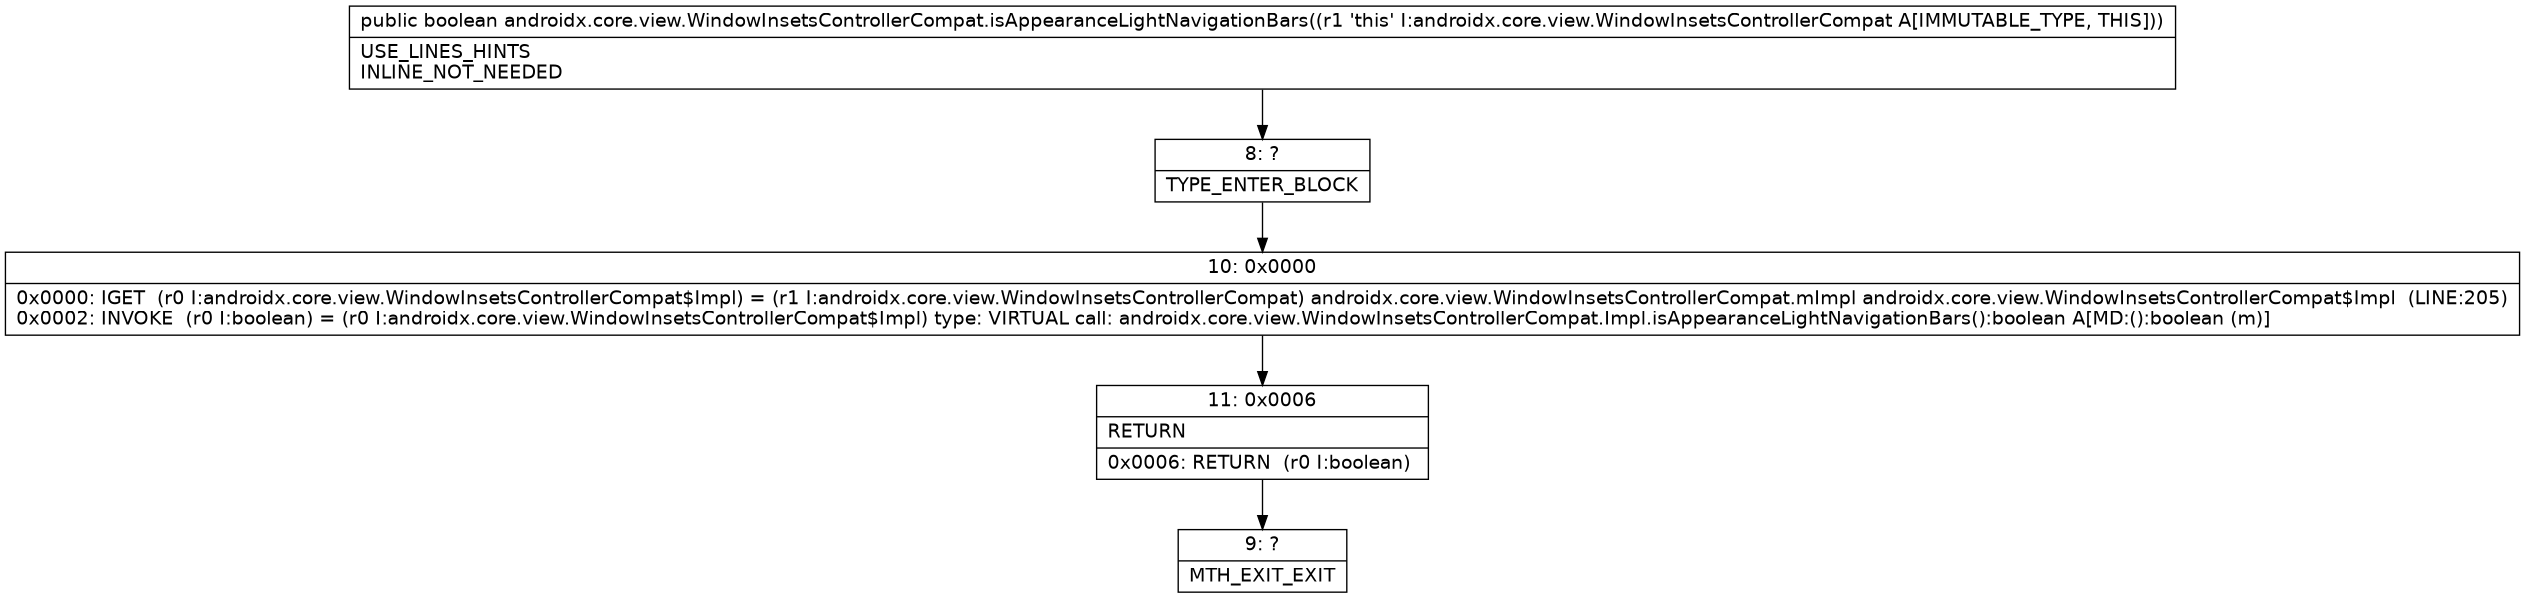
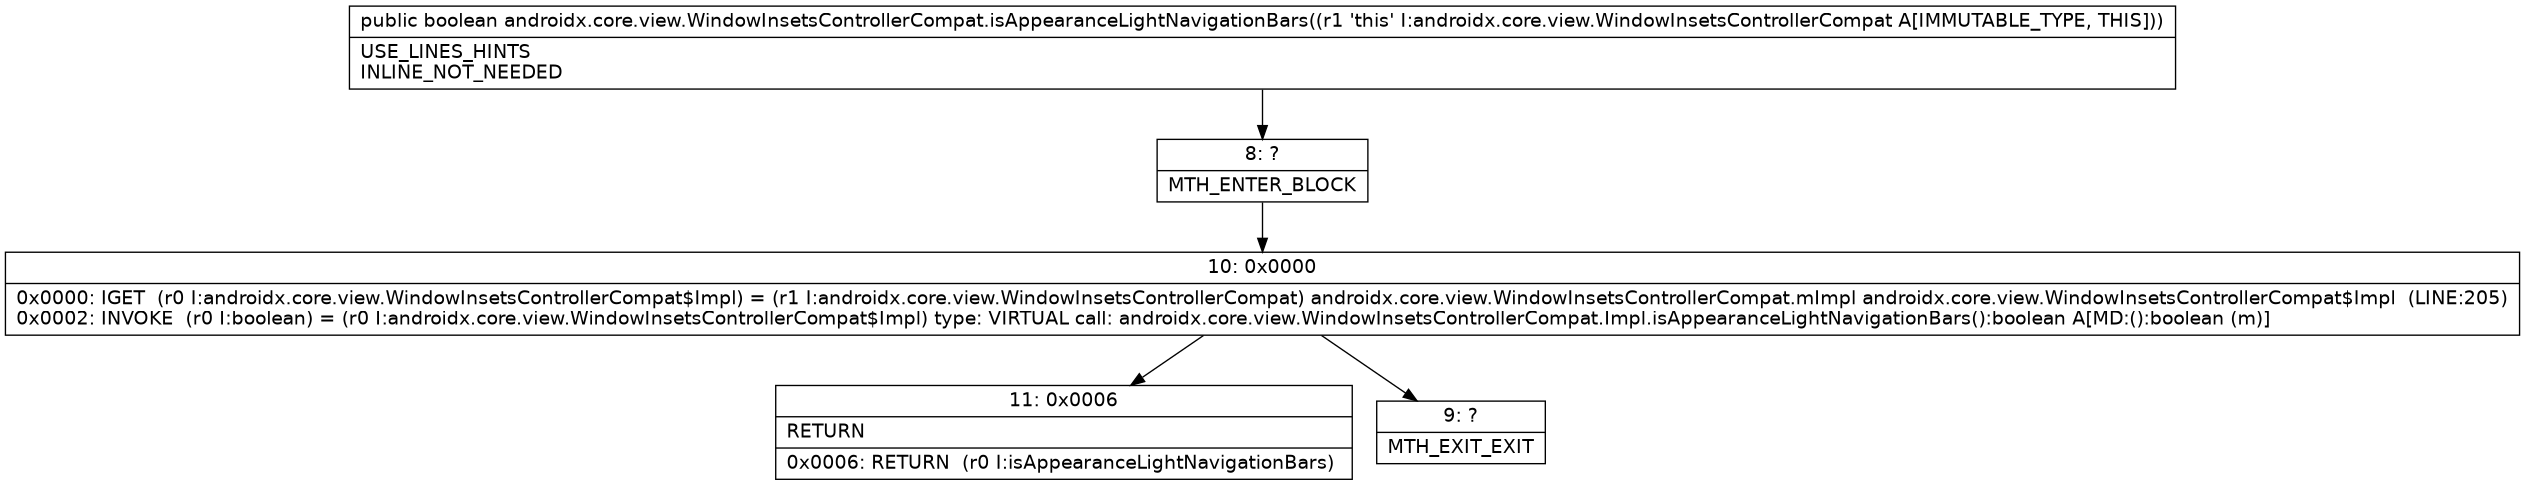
(1263, 186) -> (1263, 186)
(1263, 463) -> (1064, 463)
(1263, 498) -> (1364, 364)
